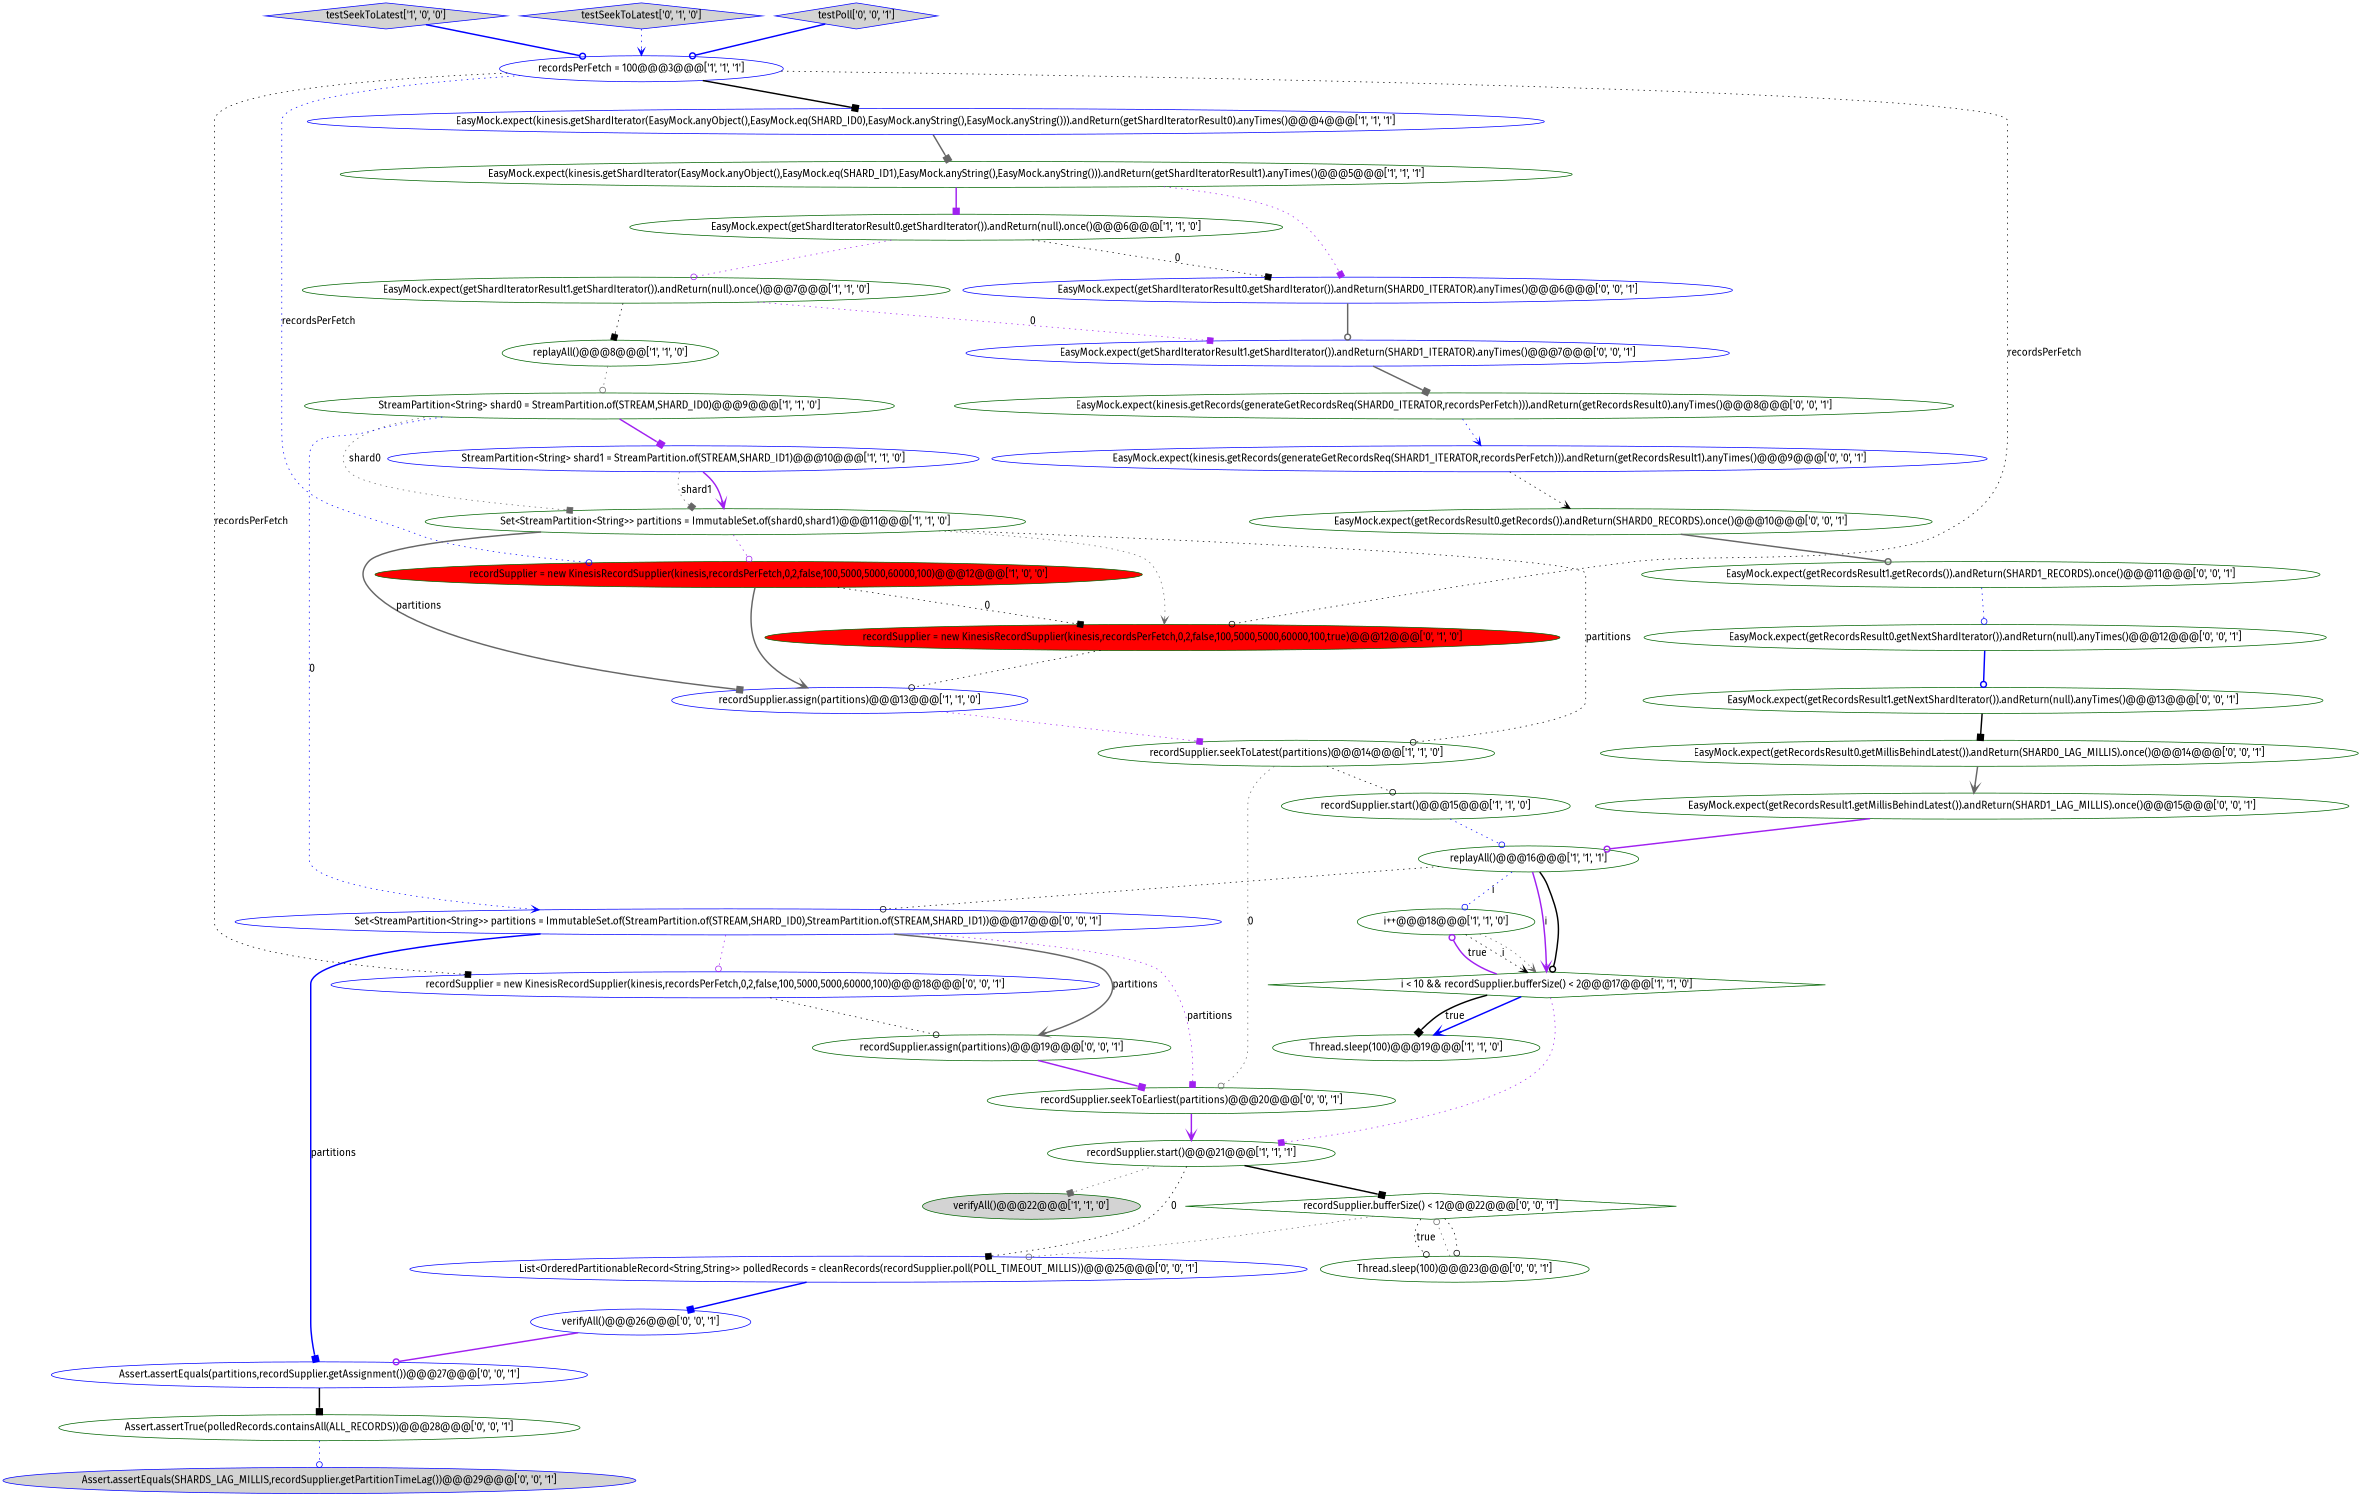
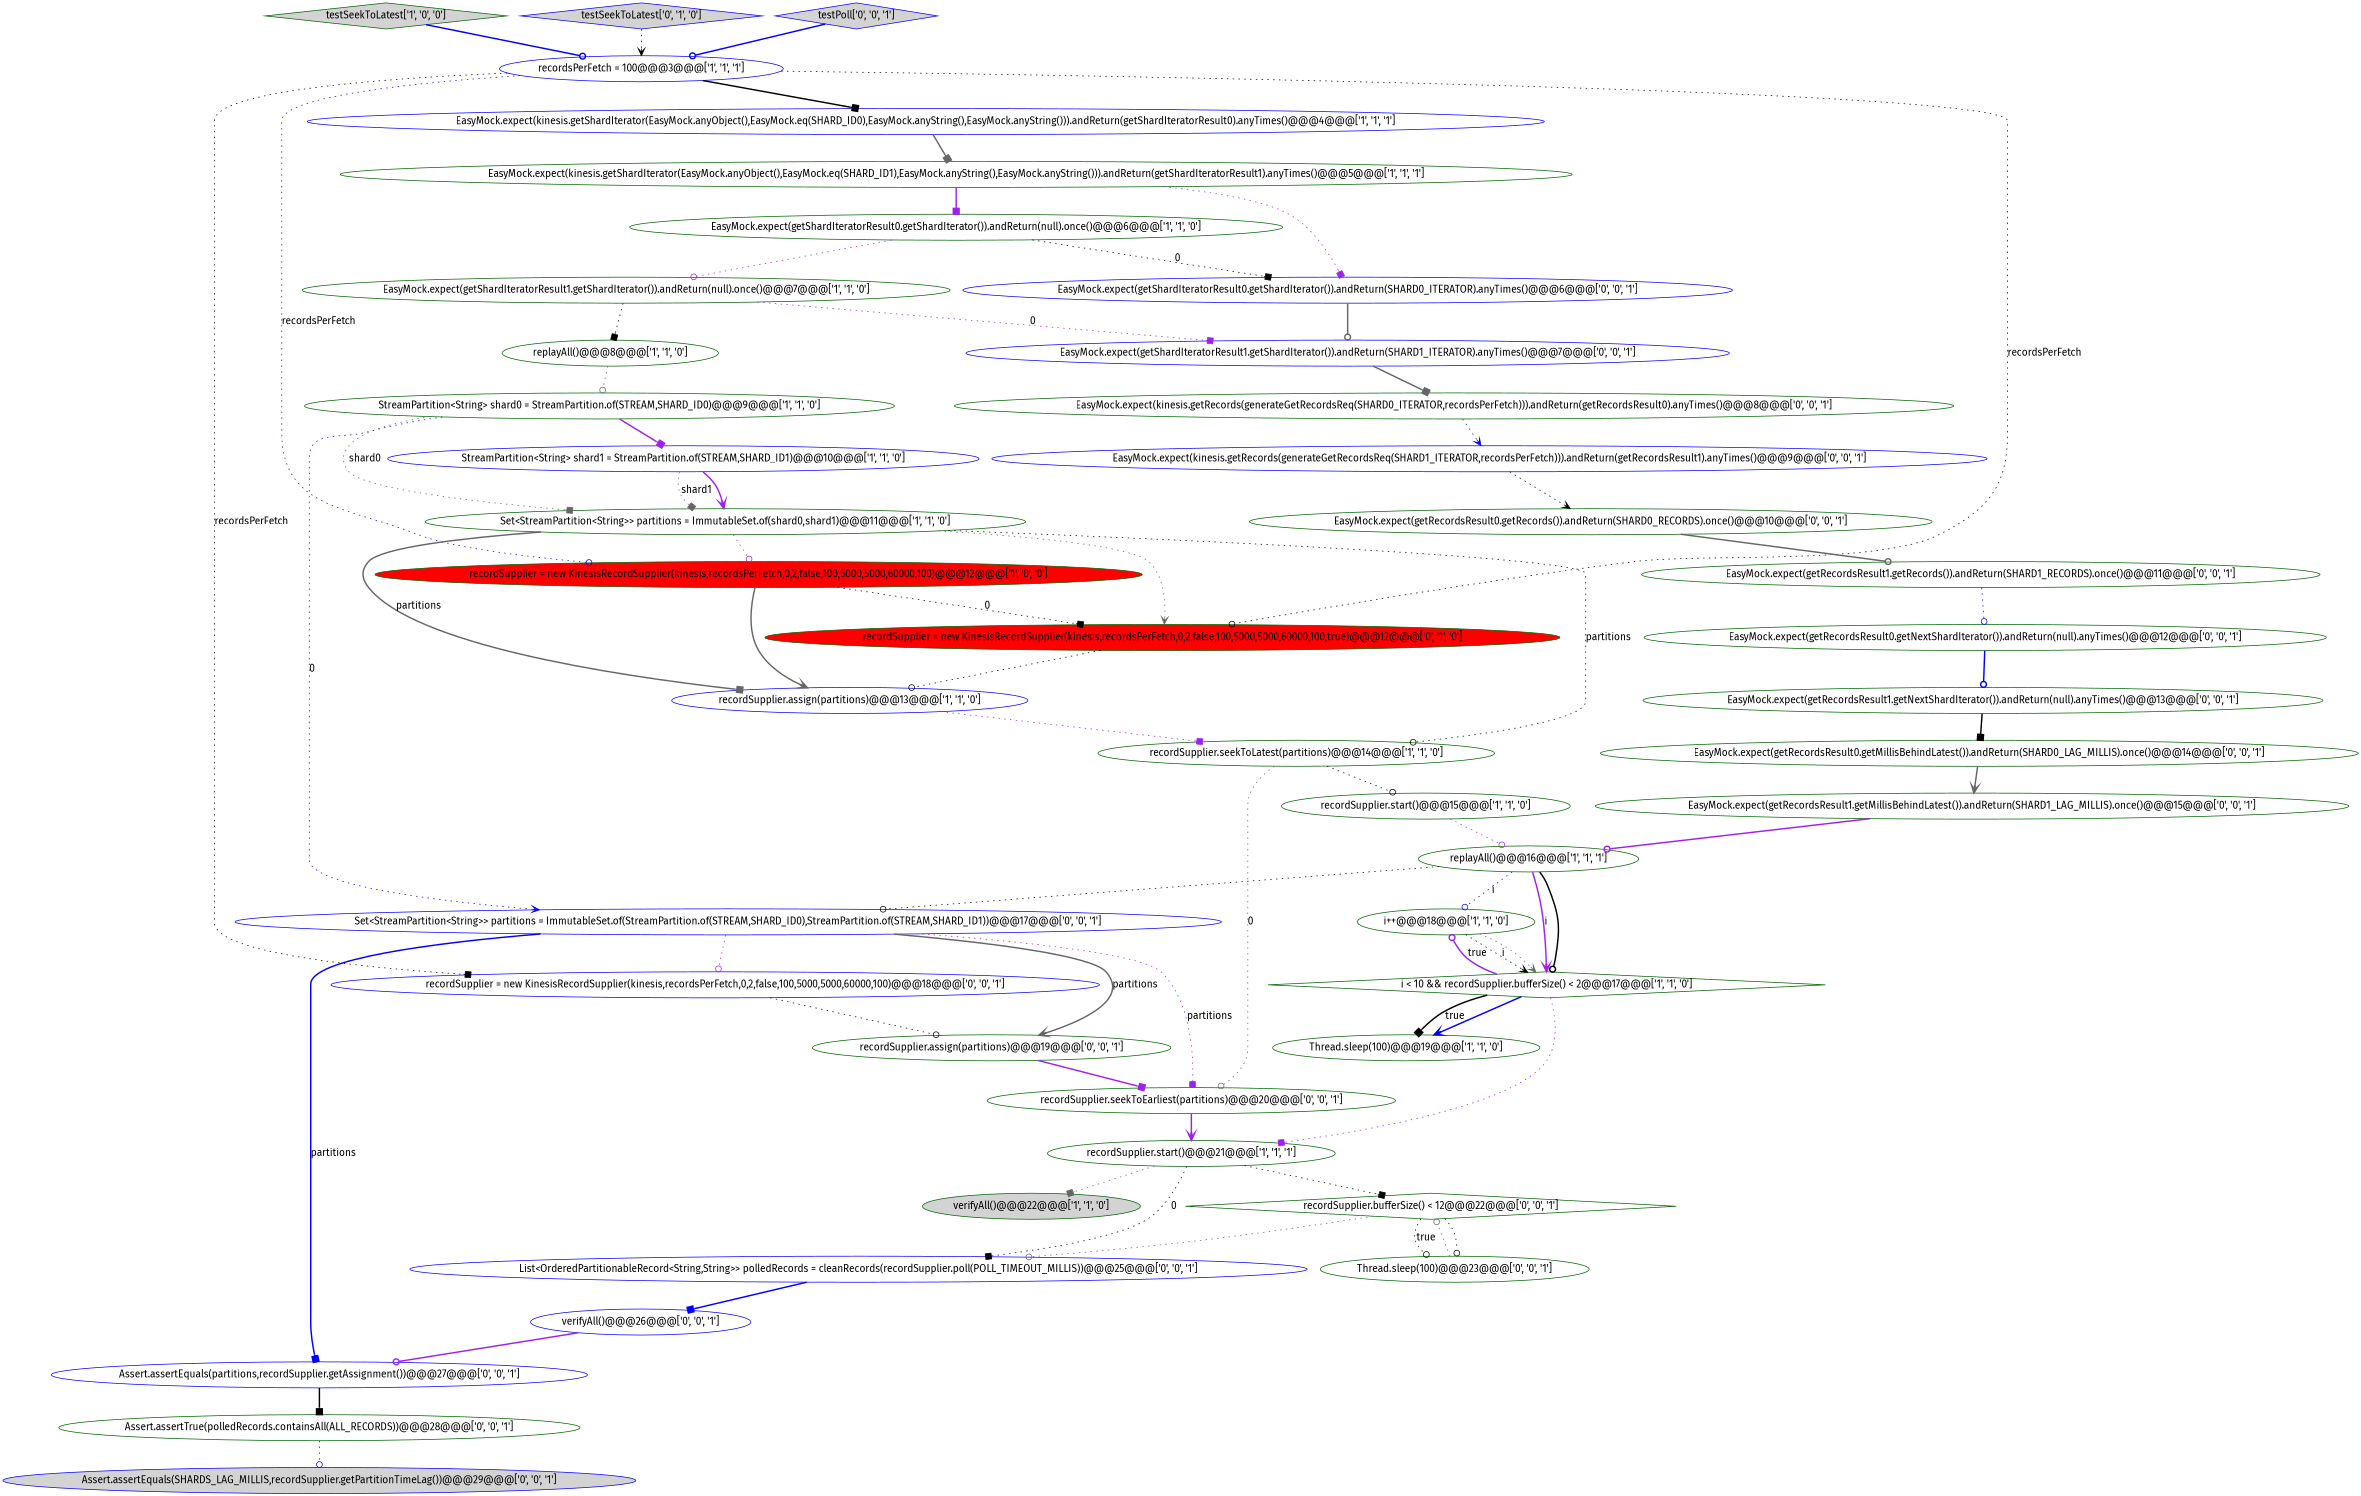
(386, 16) -> (386, 16)
(641, 39) -> (641, 39)
(1475, 831) -> (1475, 831)
(1311, 1180) -> (1311, 1180)
